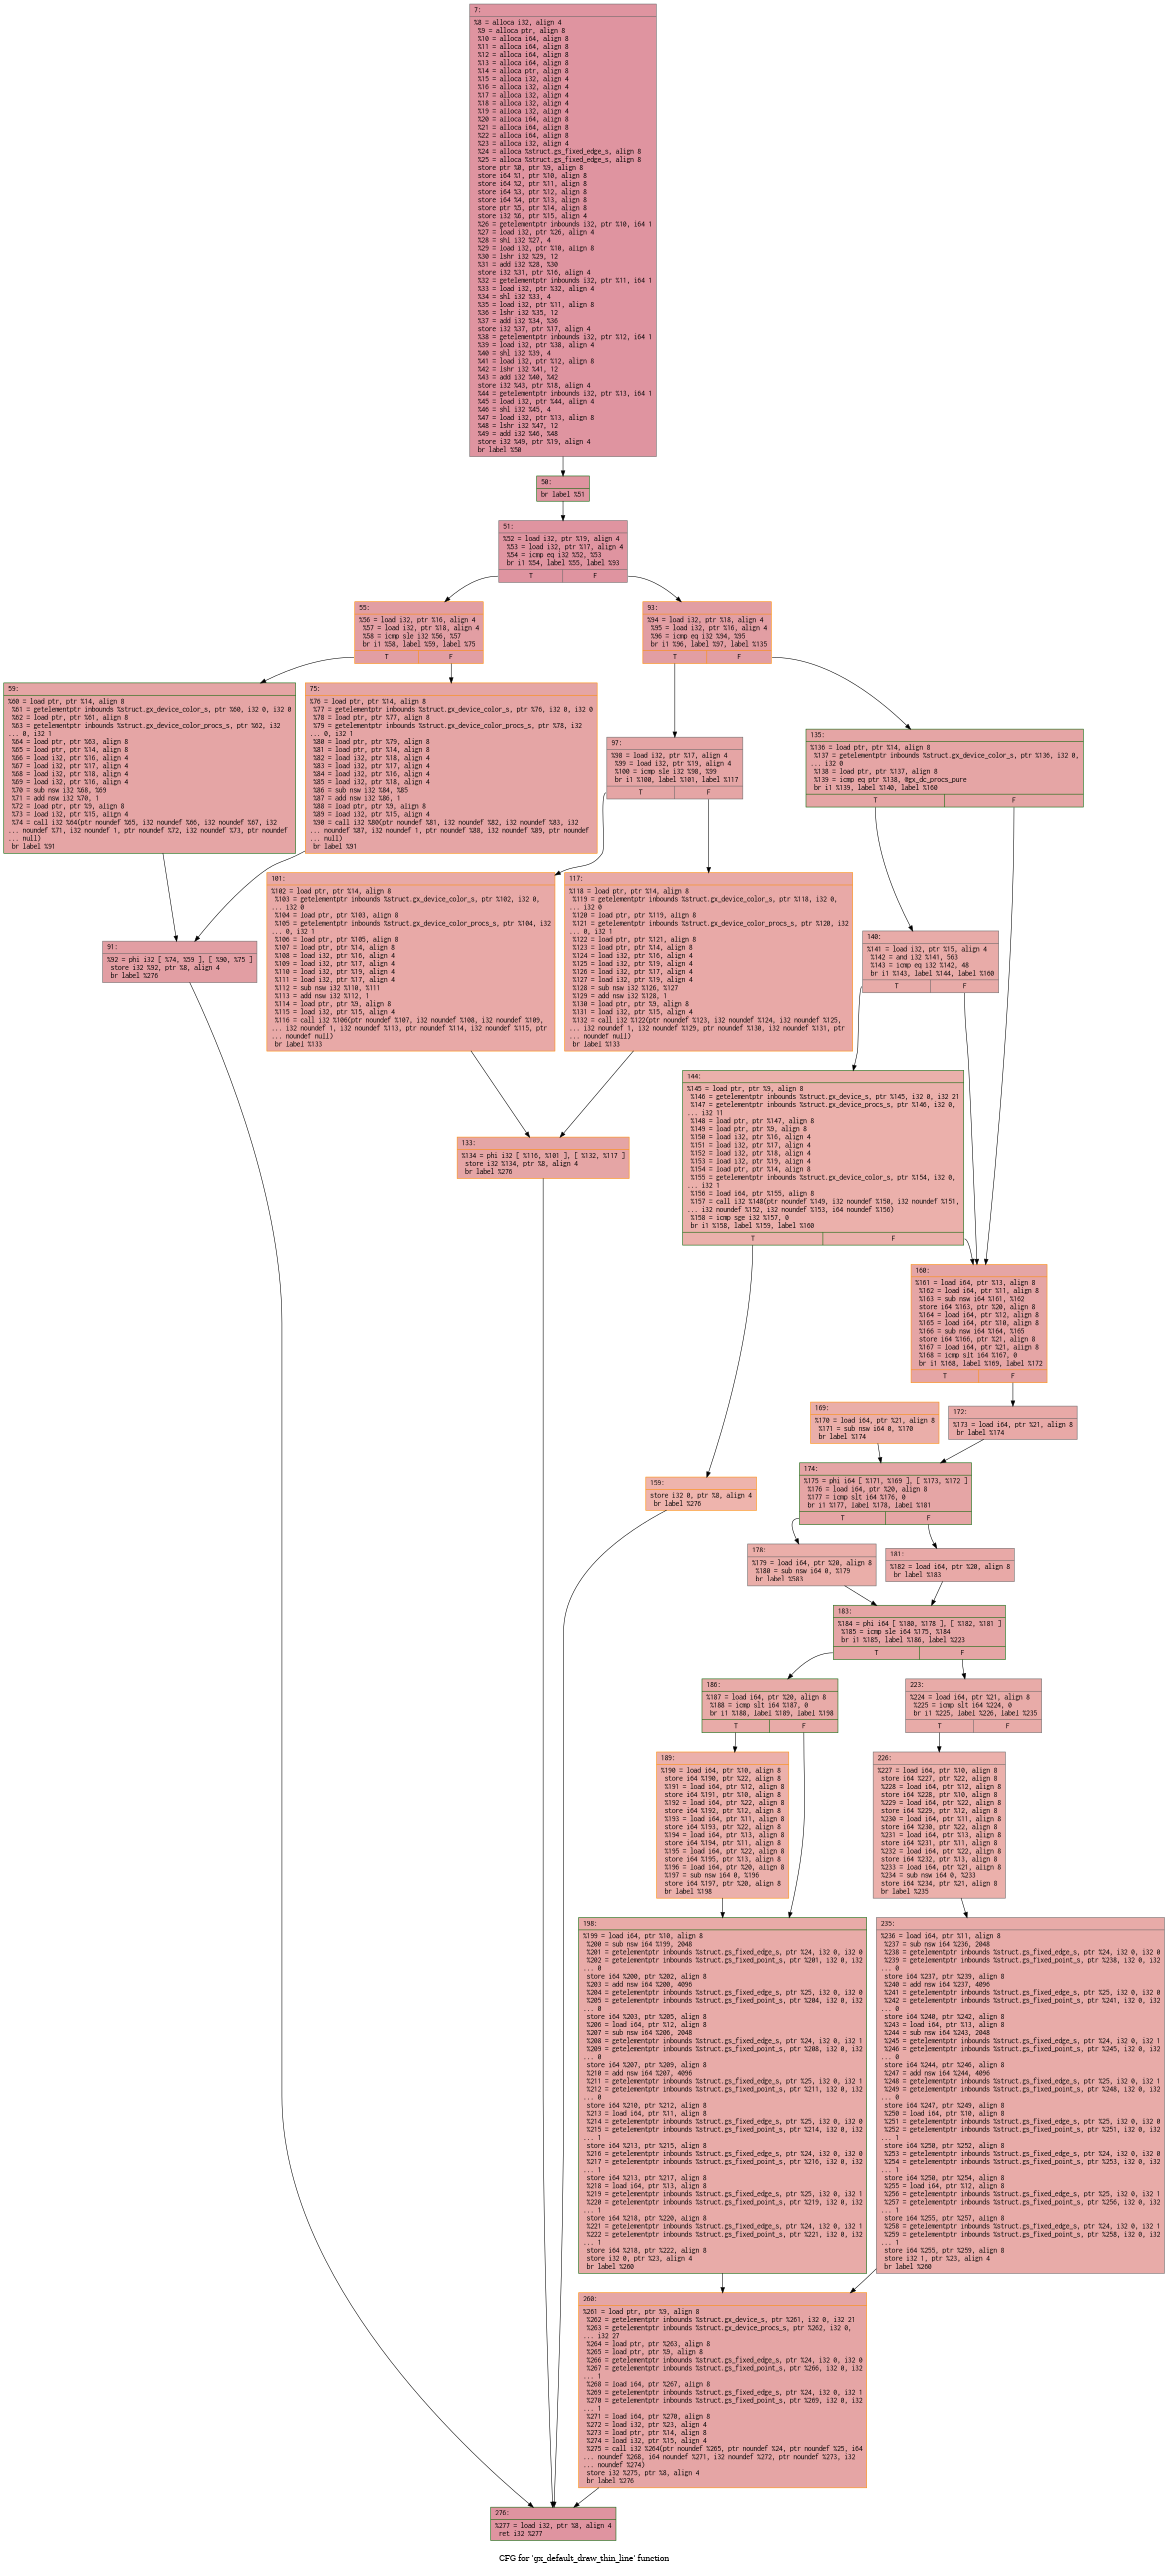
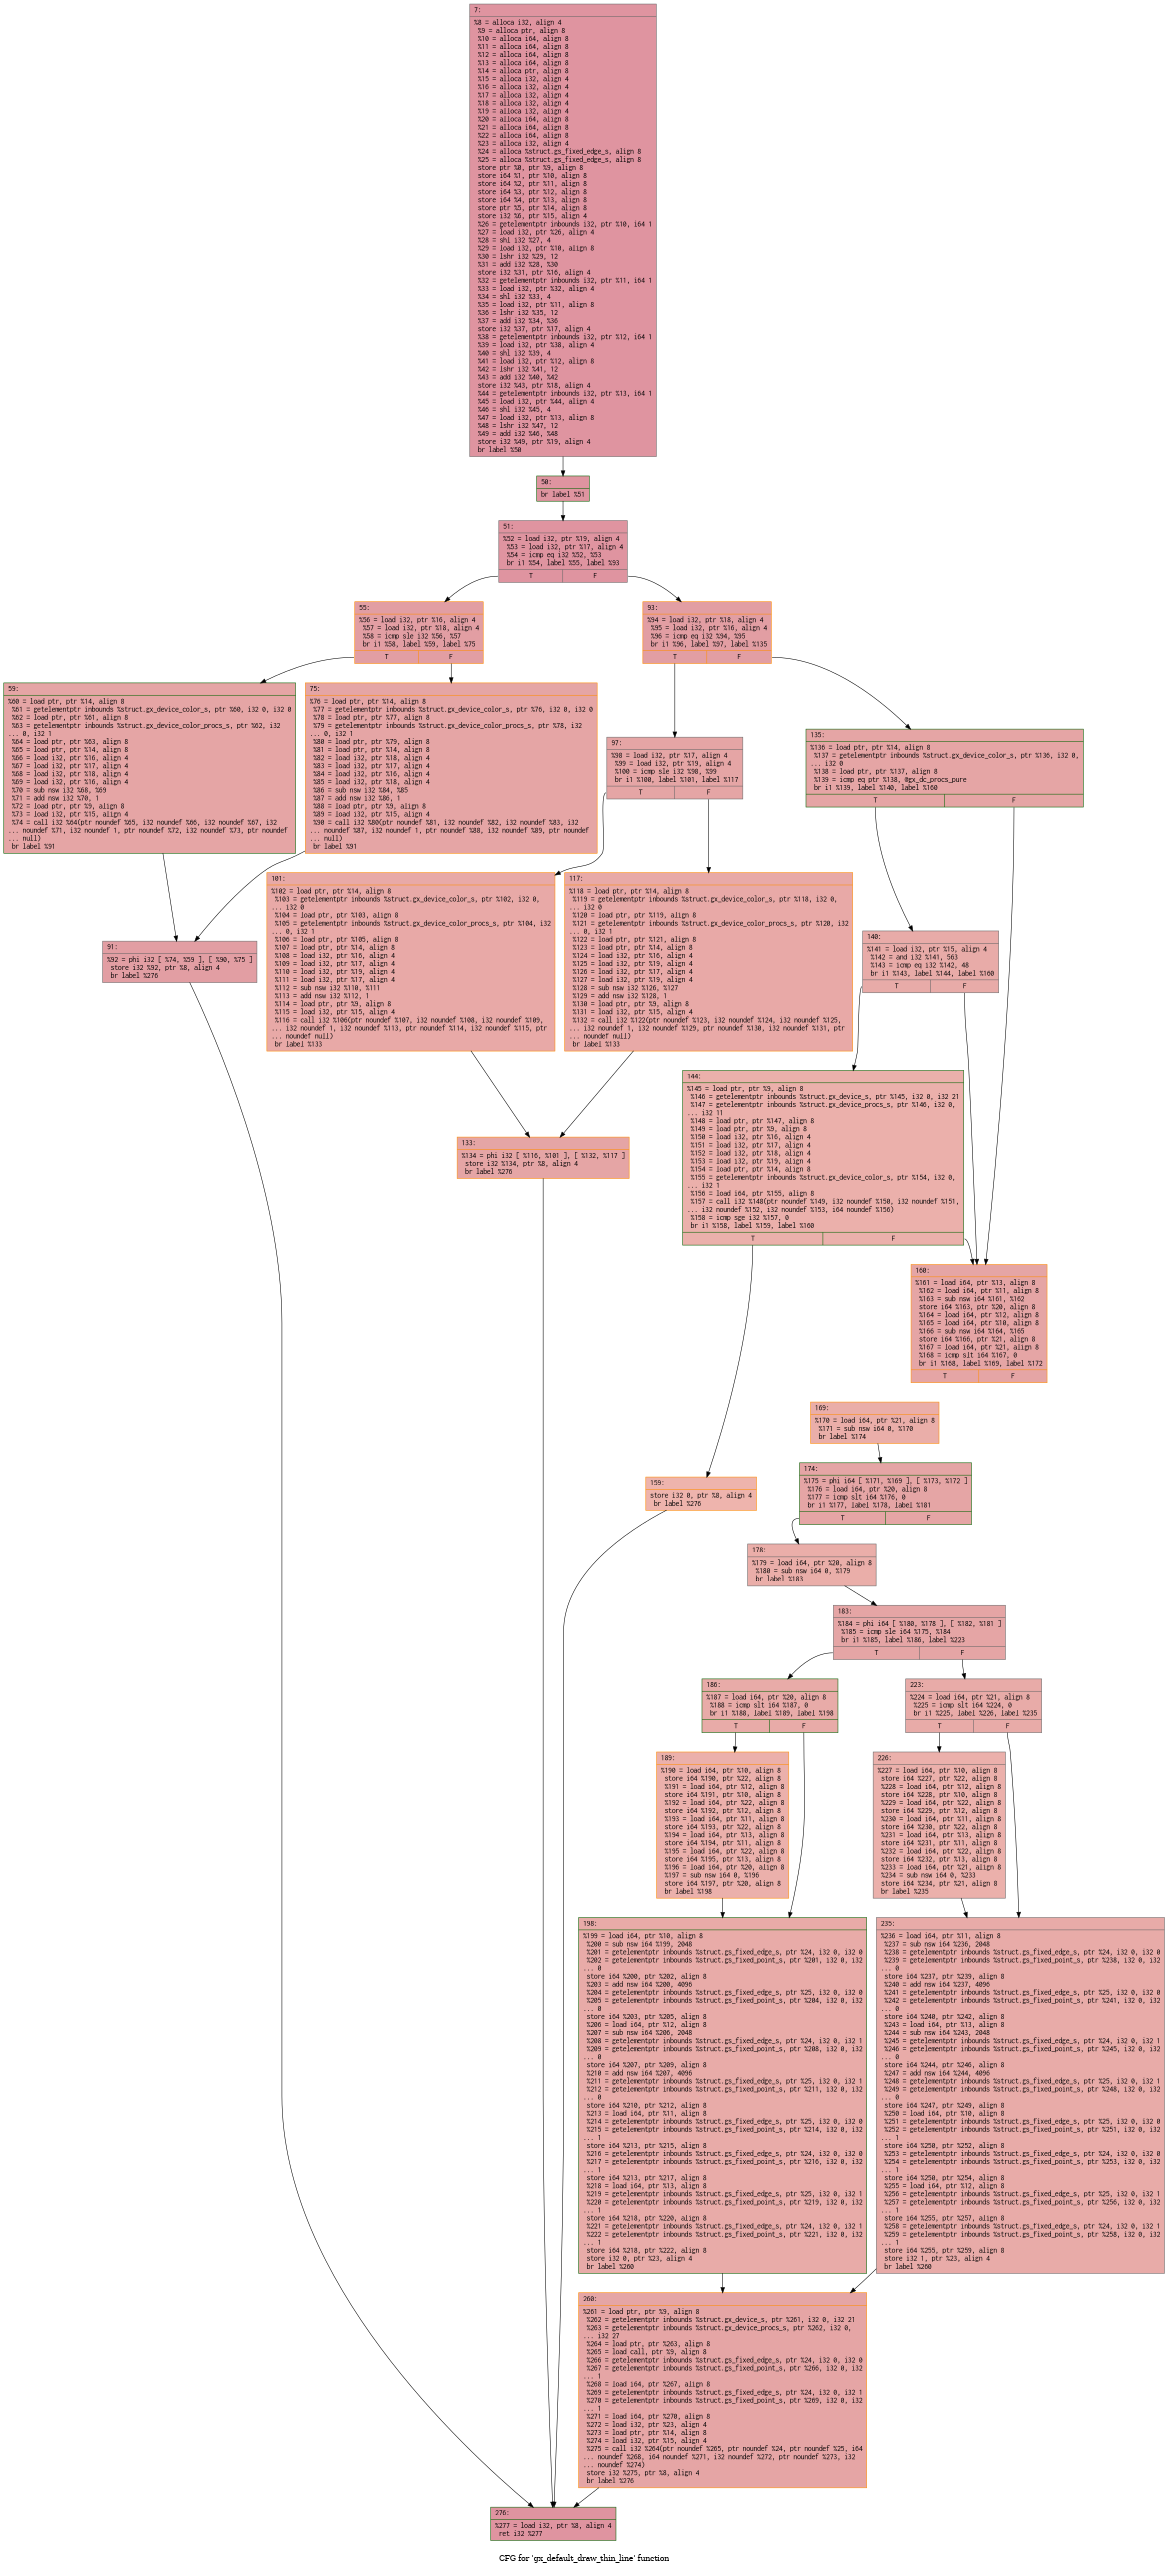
(1013, 1423) -> none
(950, 1565) -> none
(777, 1579) -> (777, 1579)
(919, 1632) -> (919, 1632)
none -> (1015, 1822)
(643, 2352) -> (645, 2352)
